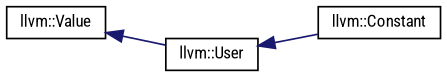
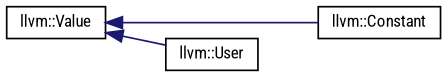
(296, 38) -> (220, 23)
